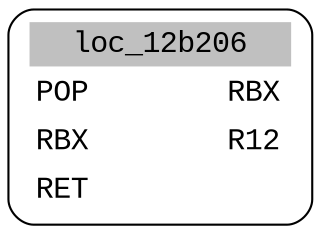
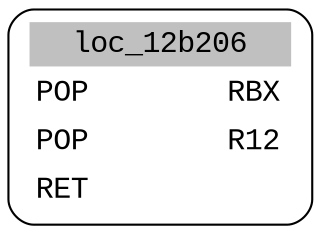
(158, 140) -> (158, 140)
